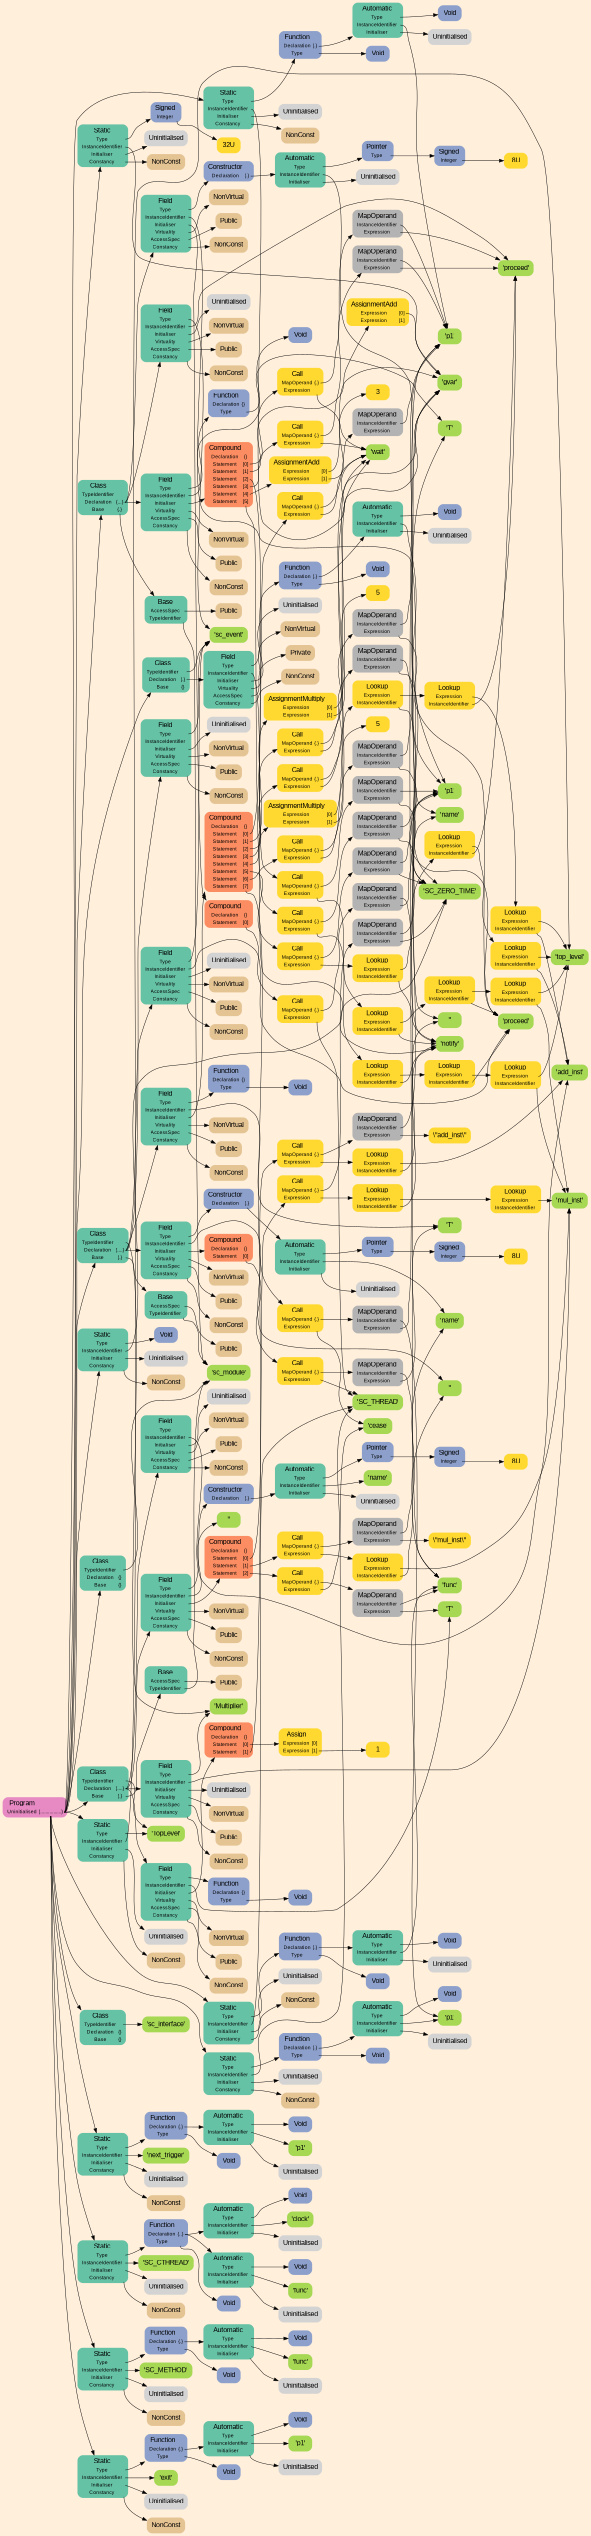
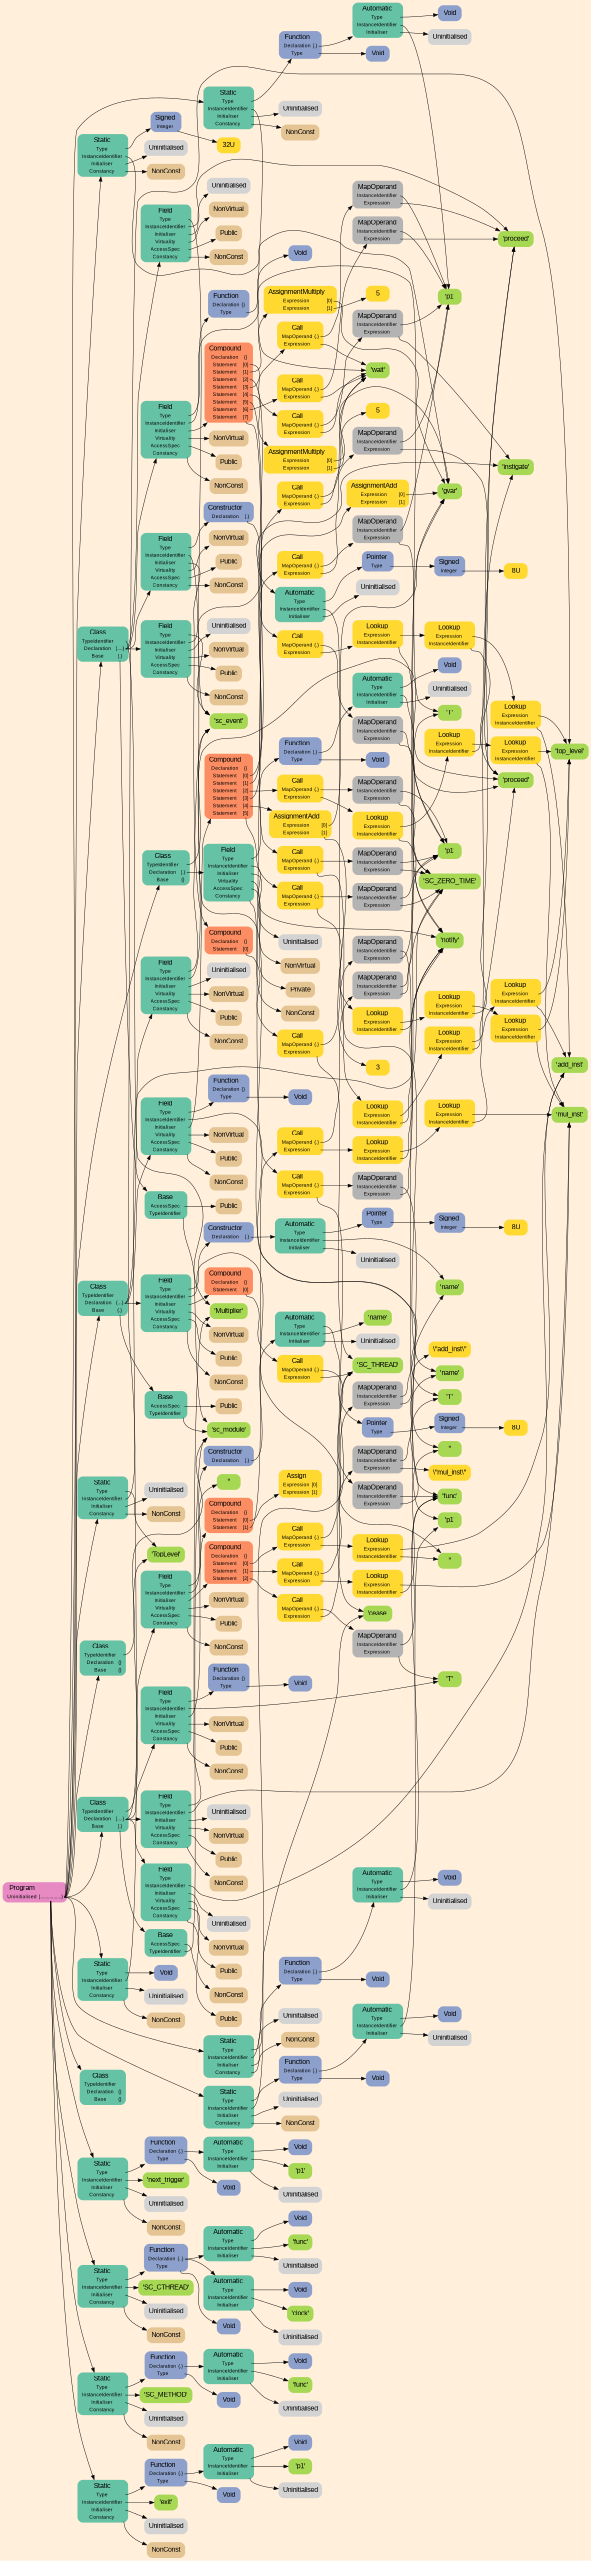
none -> (516, 467)
(378, 1750) -> none
(166, 2024) -> none
